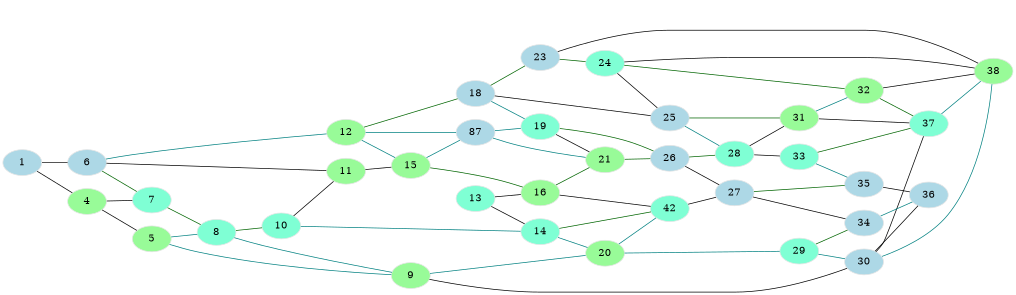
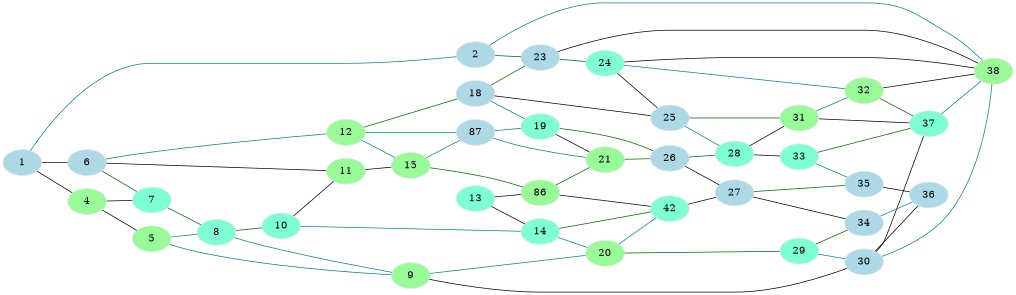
none -> (476, 55)
(734, 77) -> (734, 77)
(540, 193) -> (540, 193)
(702, 252) -> (702, 252)
